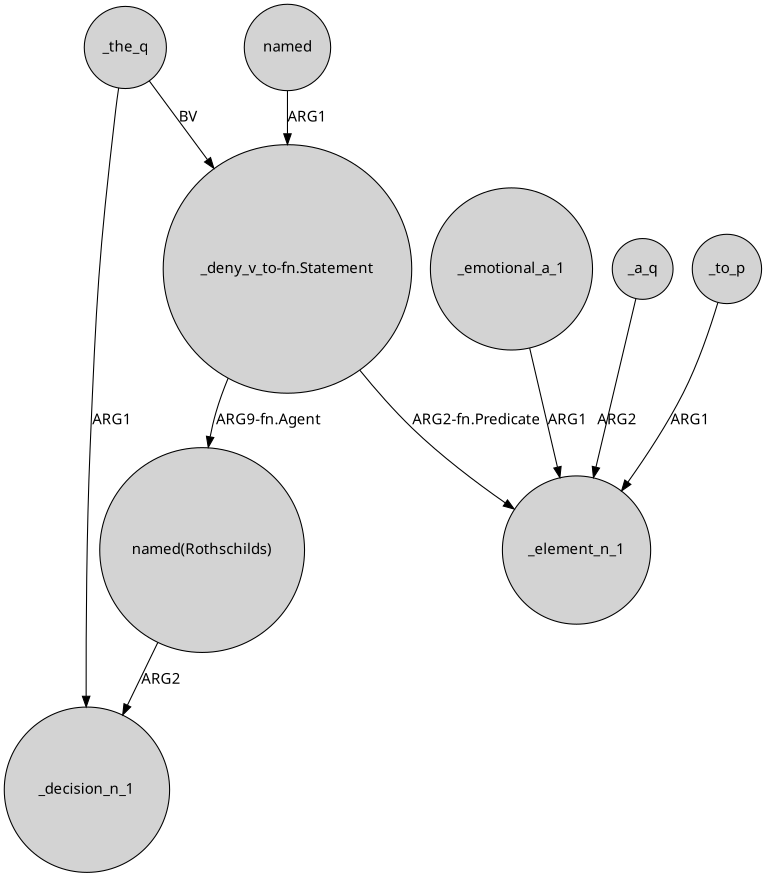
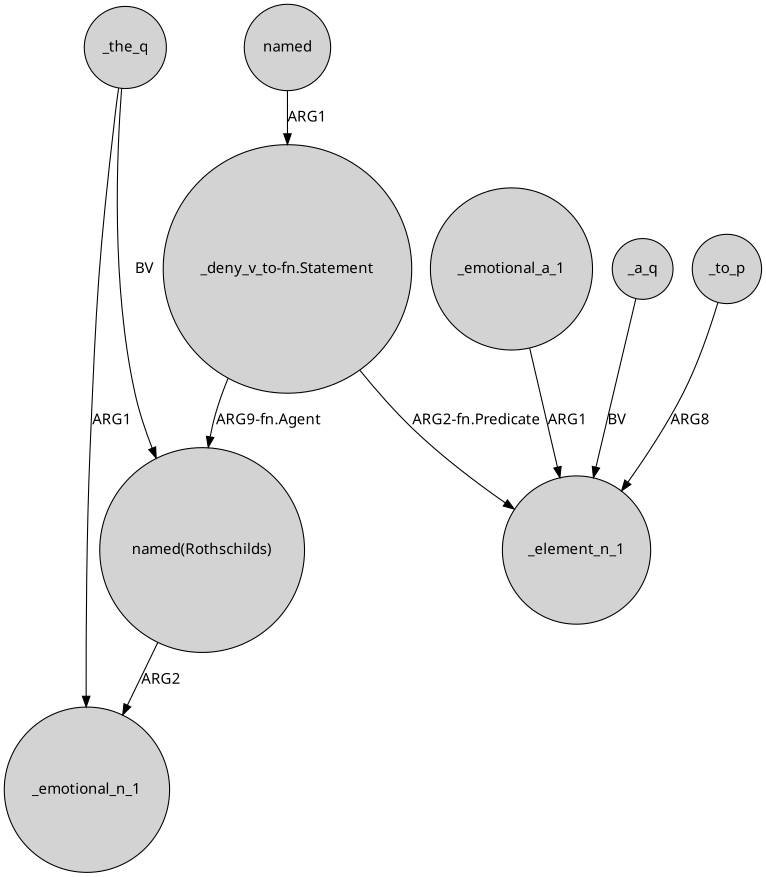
(178, 120) -> (119, 270)
(617, 420) -> (617, 420)
(690, 420) -> (690, 420)
(87, 790) -> (87, 790)
